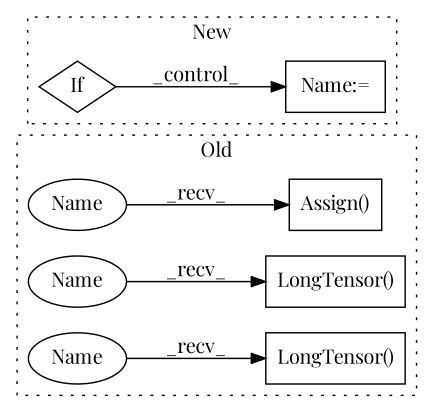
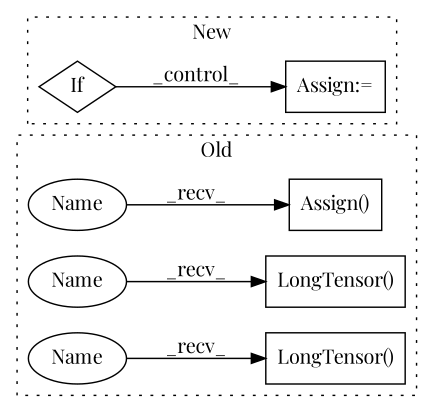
(335, 87) -> (335, 87)
